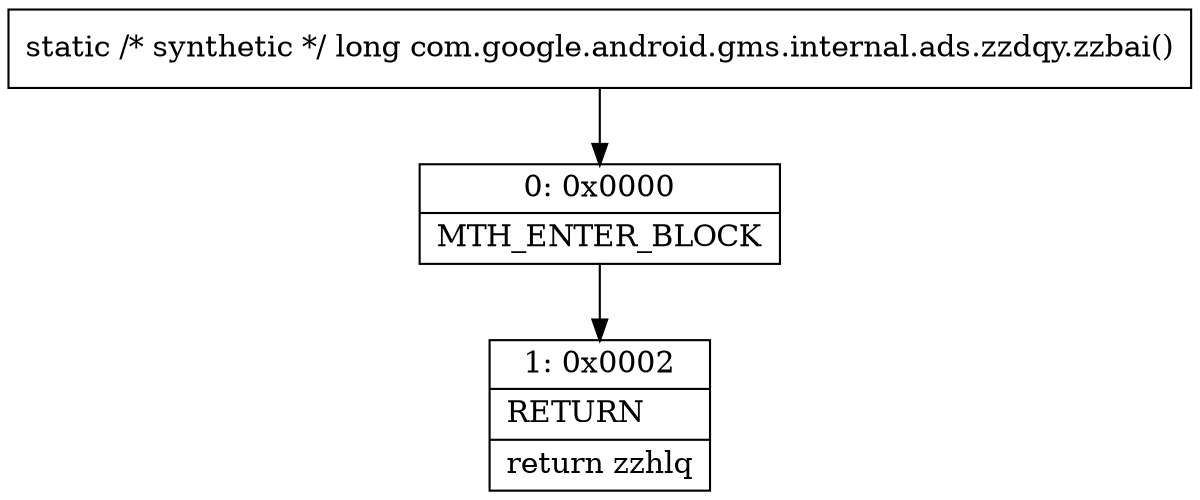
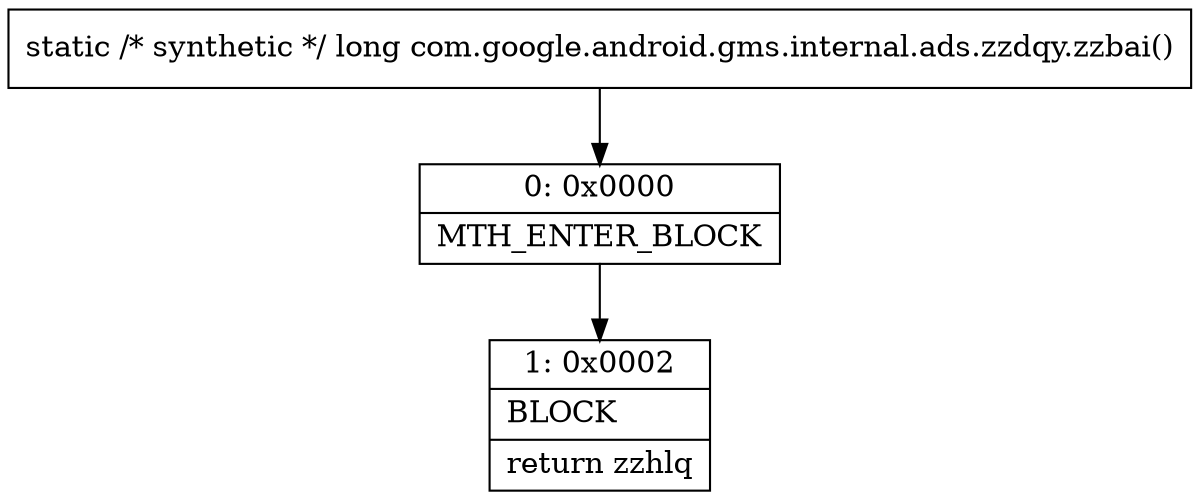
(575, 413) -> (562, 413)
